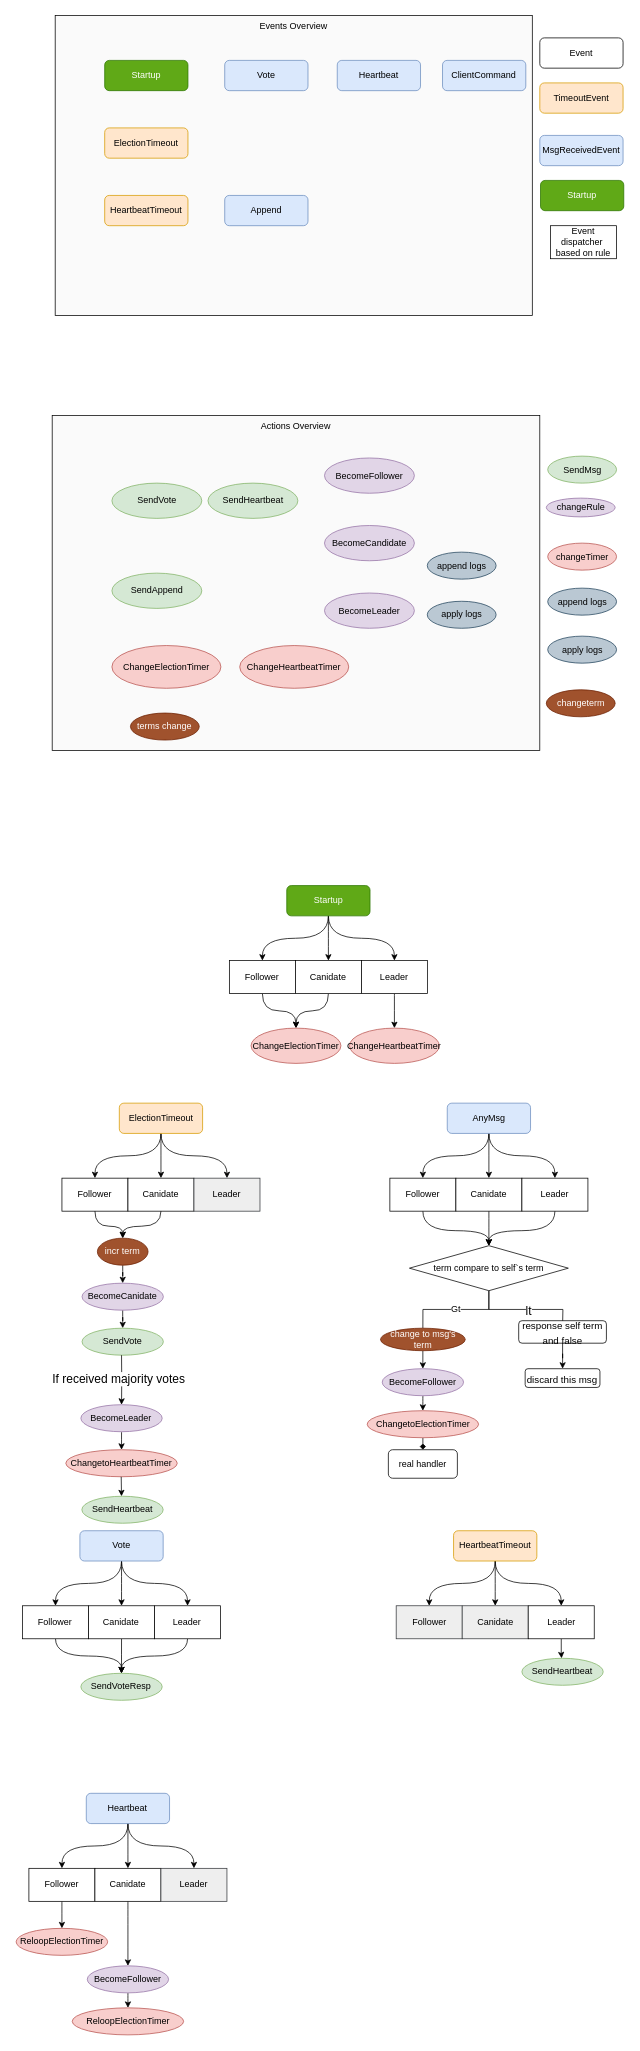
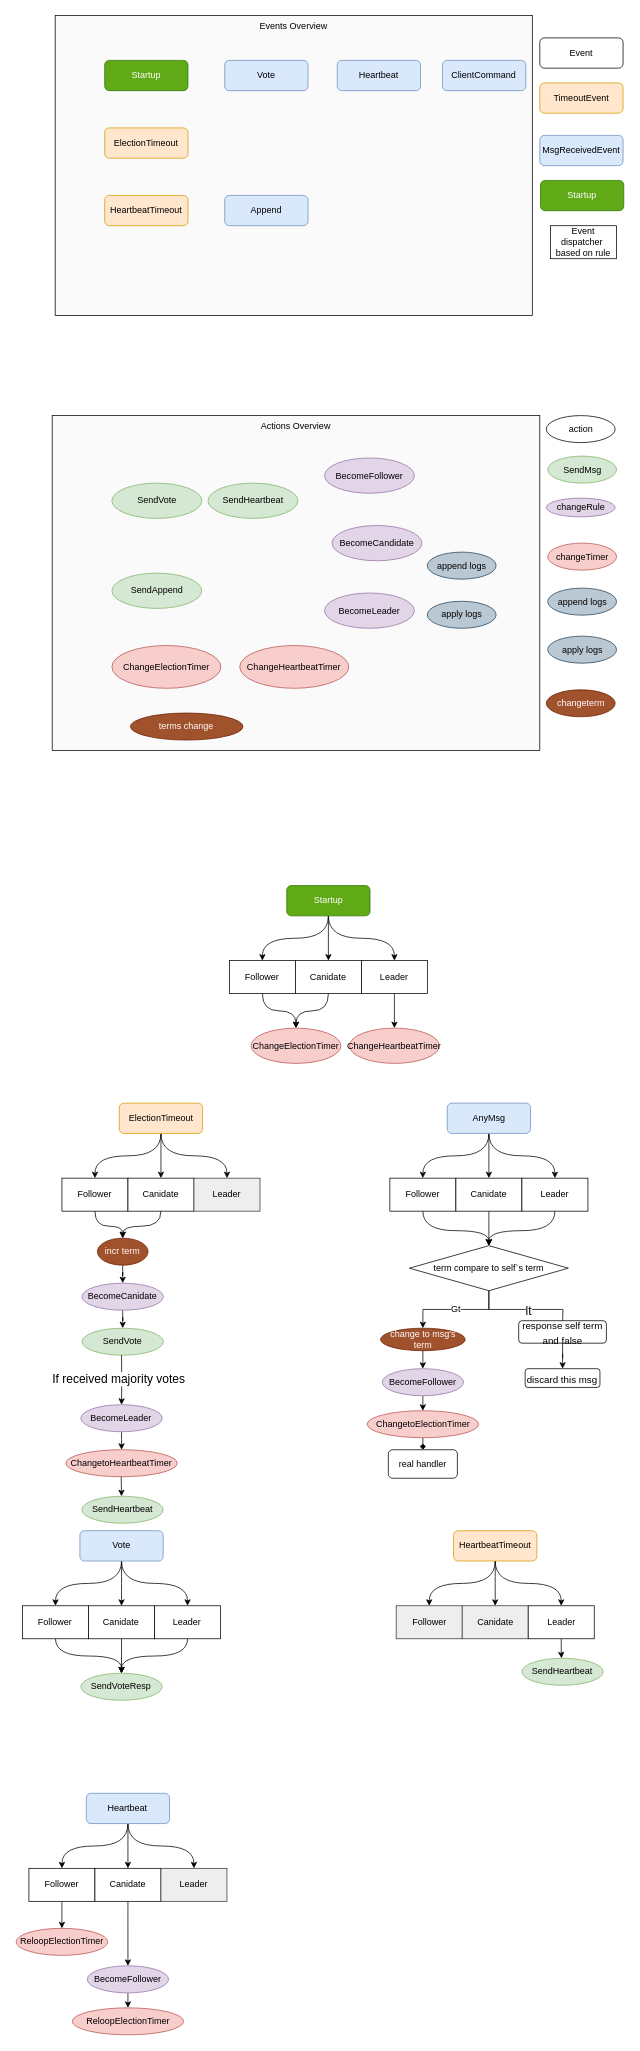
none -> (581, 429)
(369, 543) -> (377, 543)
(165, 726) -> (187, 726)
(423, 1323) -> (423, 1321)
